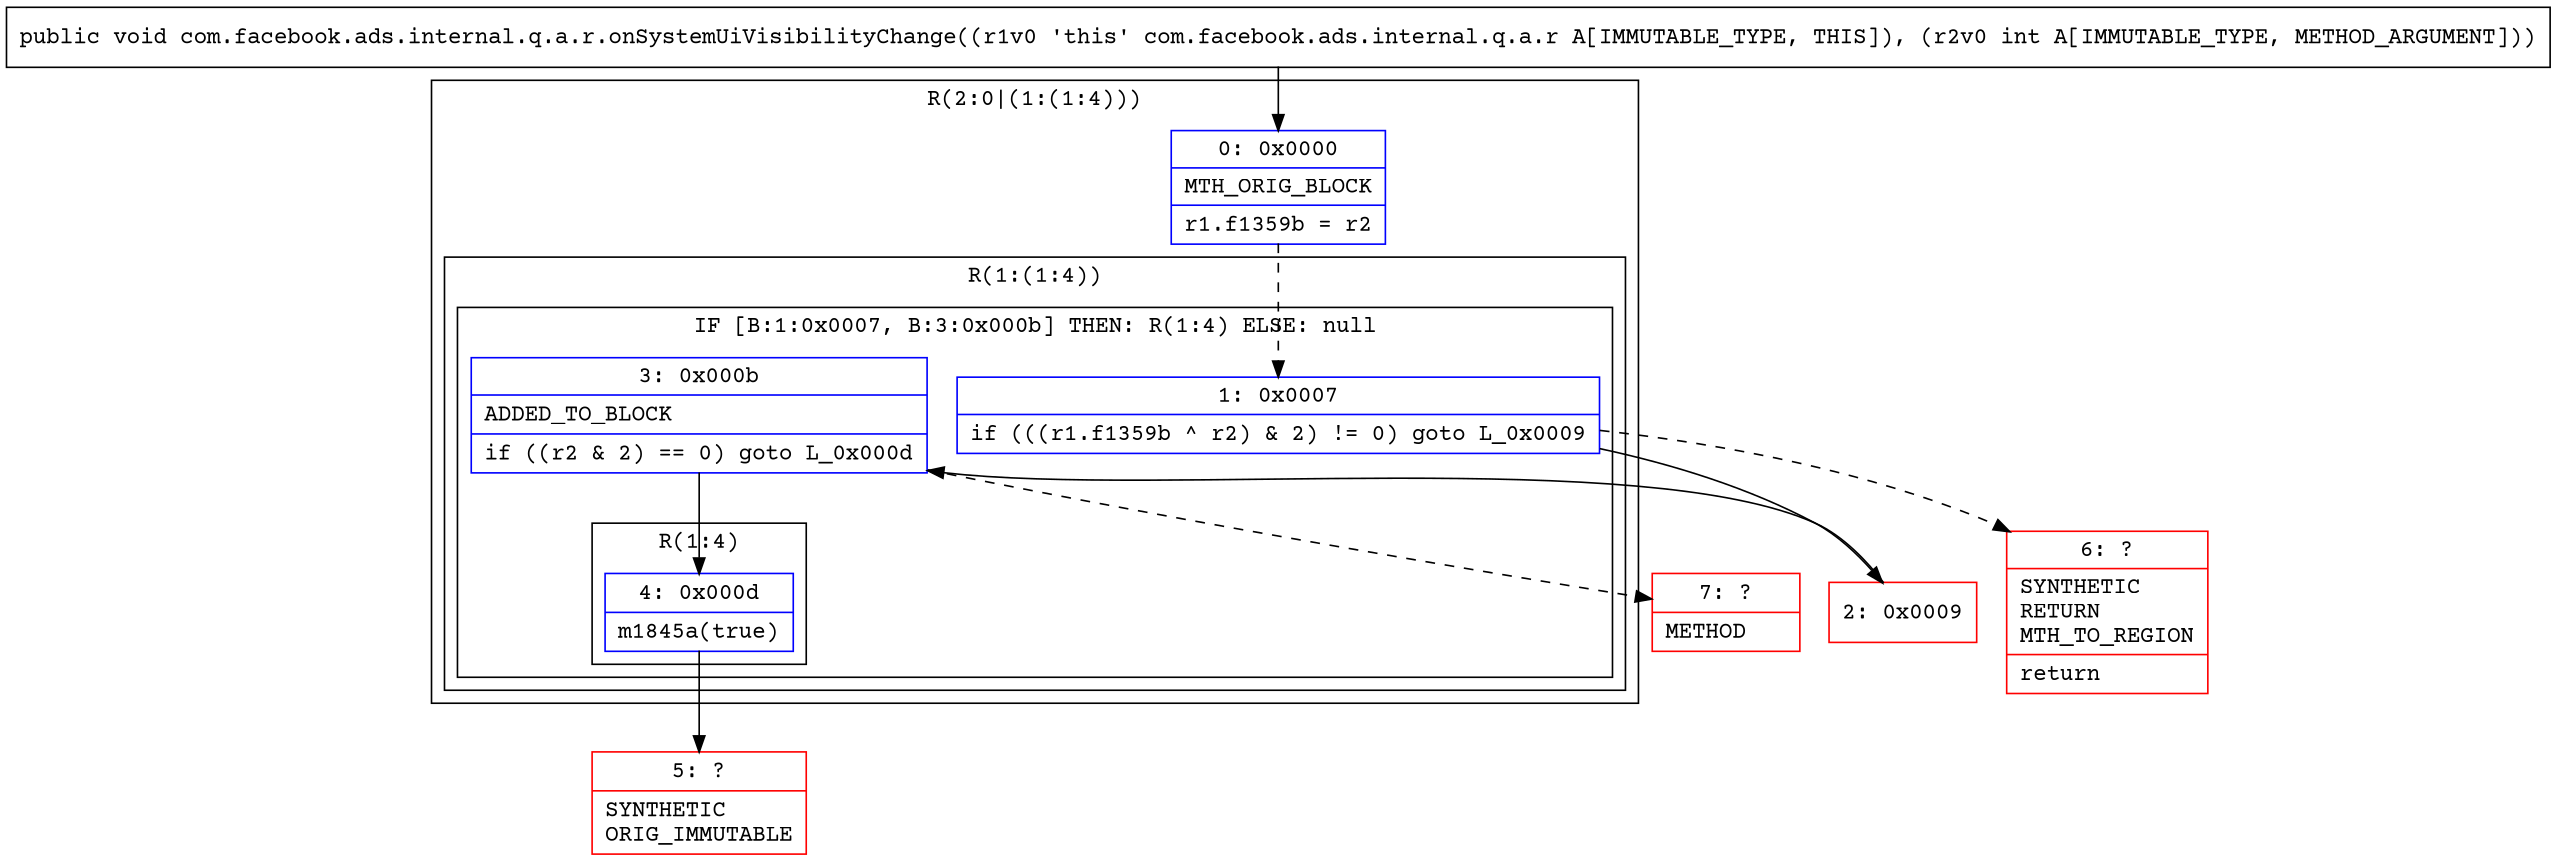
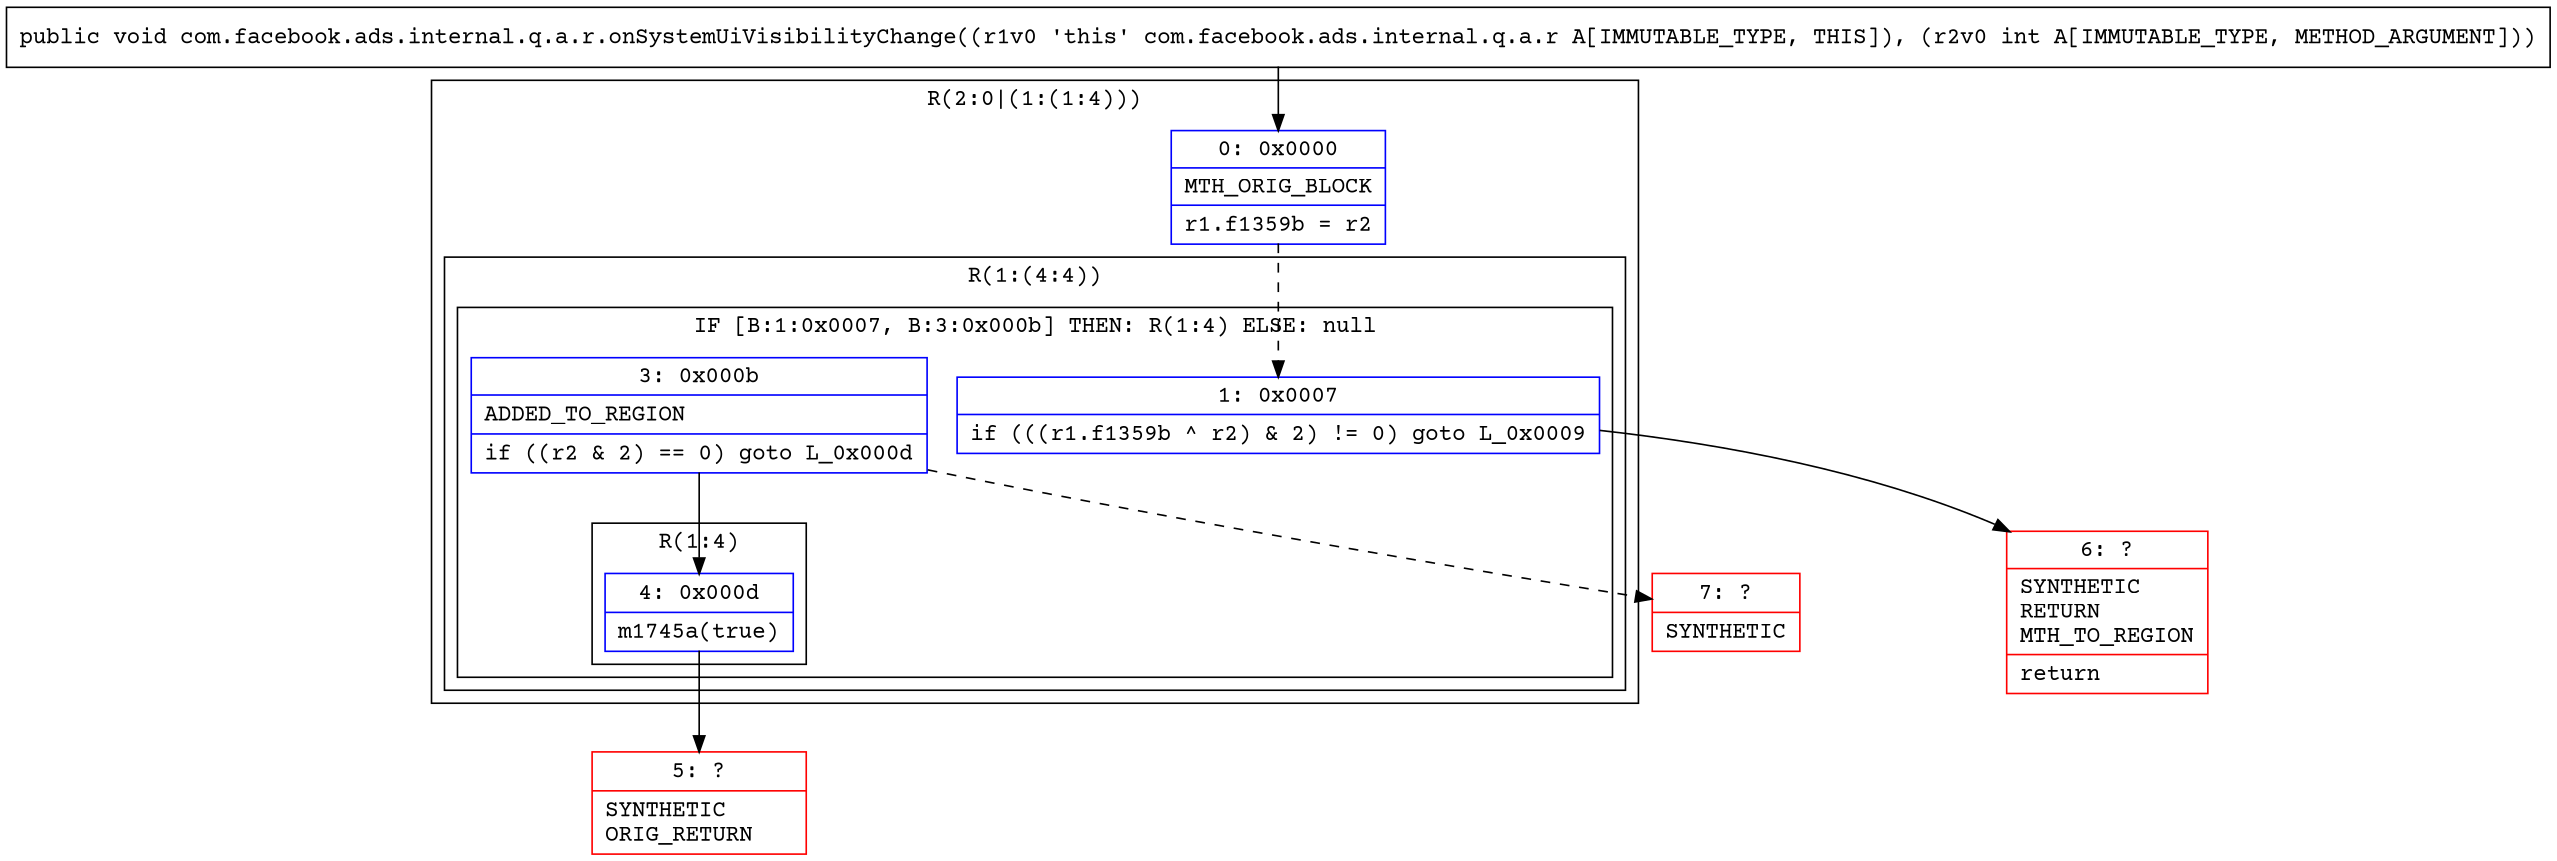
(1035, 276) -> (1035, 276)
(578, 414) -> (585, 414)
(1801, 463) -> (1801, 463)
(1903, 612) -> none
(699, 631) -> (699, 631)
(1706, 631) -> (1726, 631)
(699, 834) -> (679, 834)
